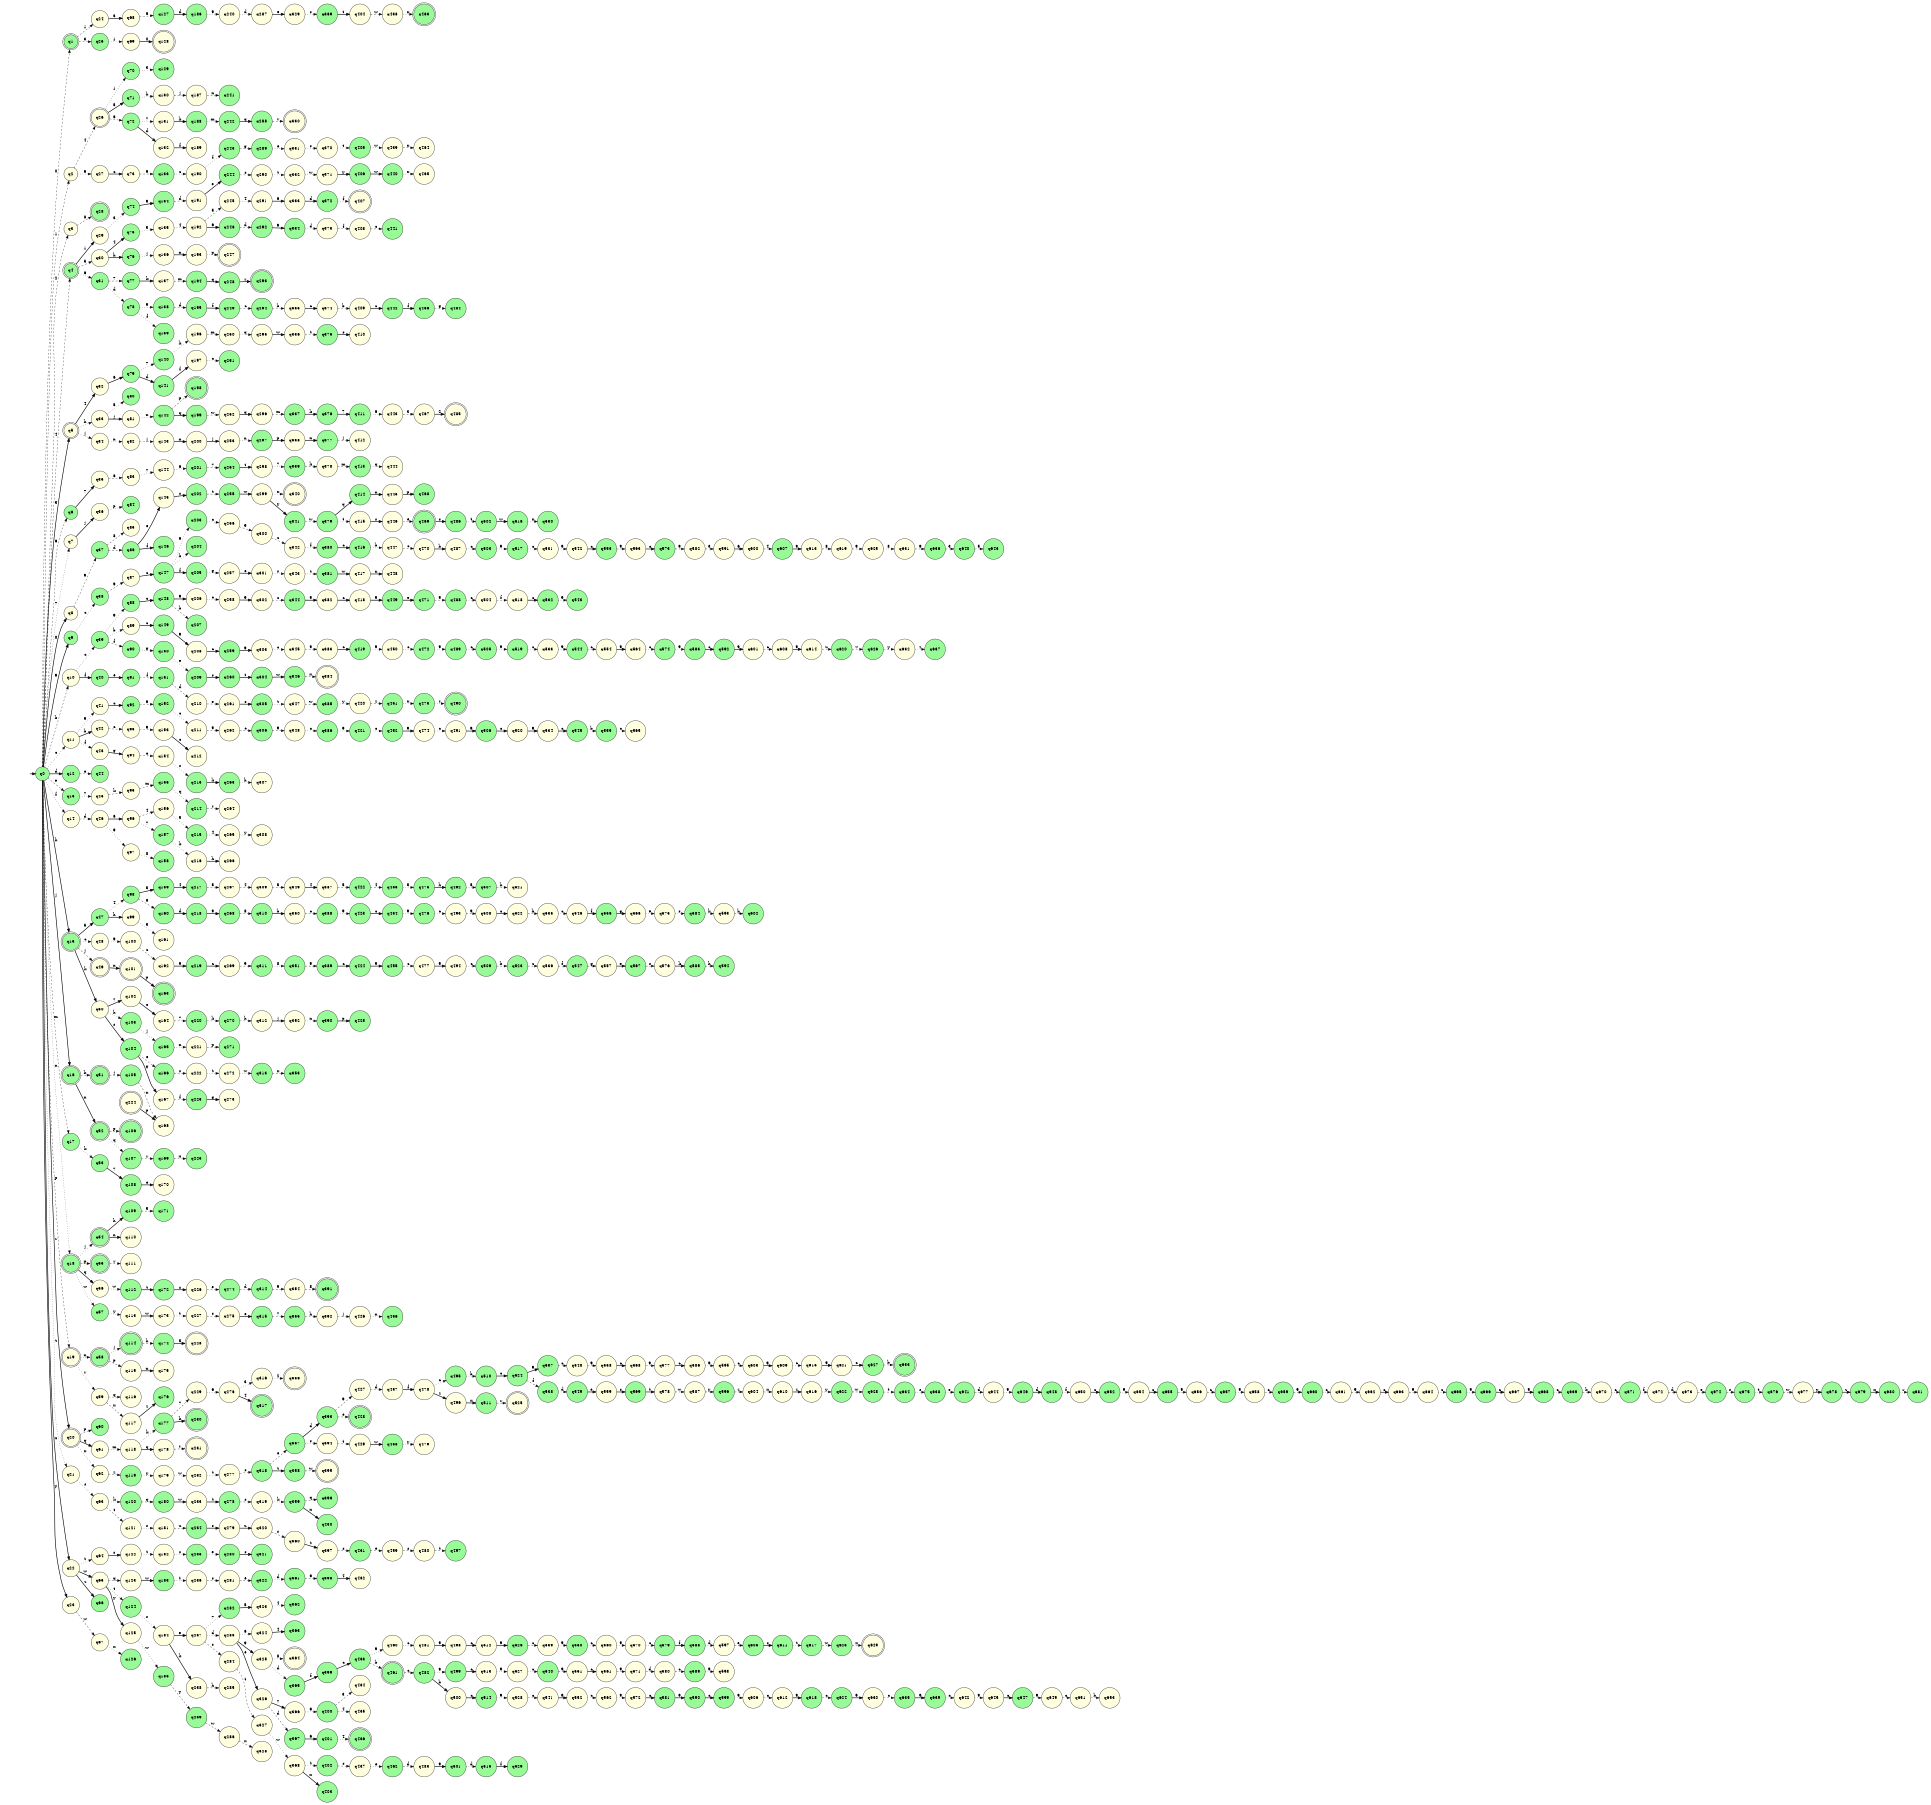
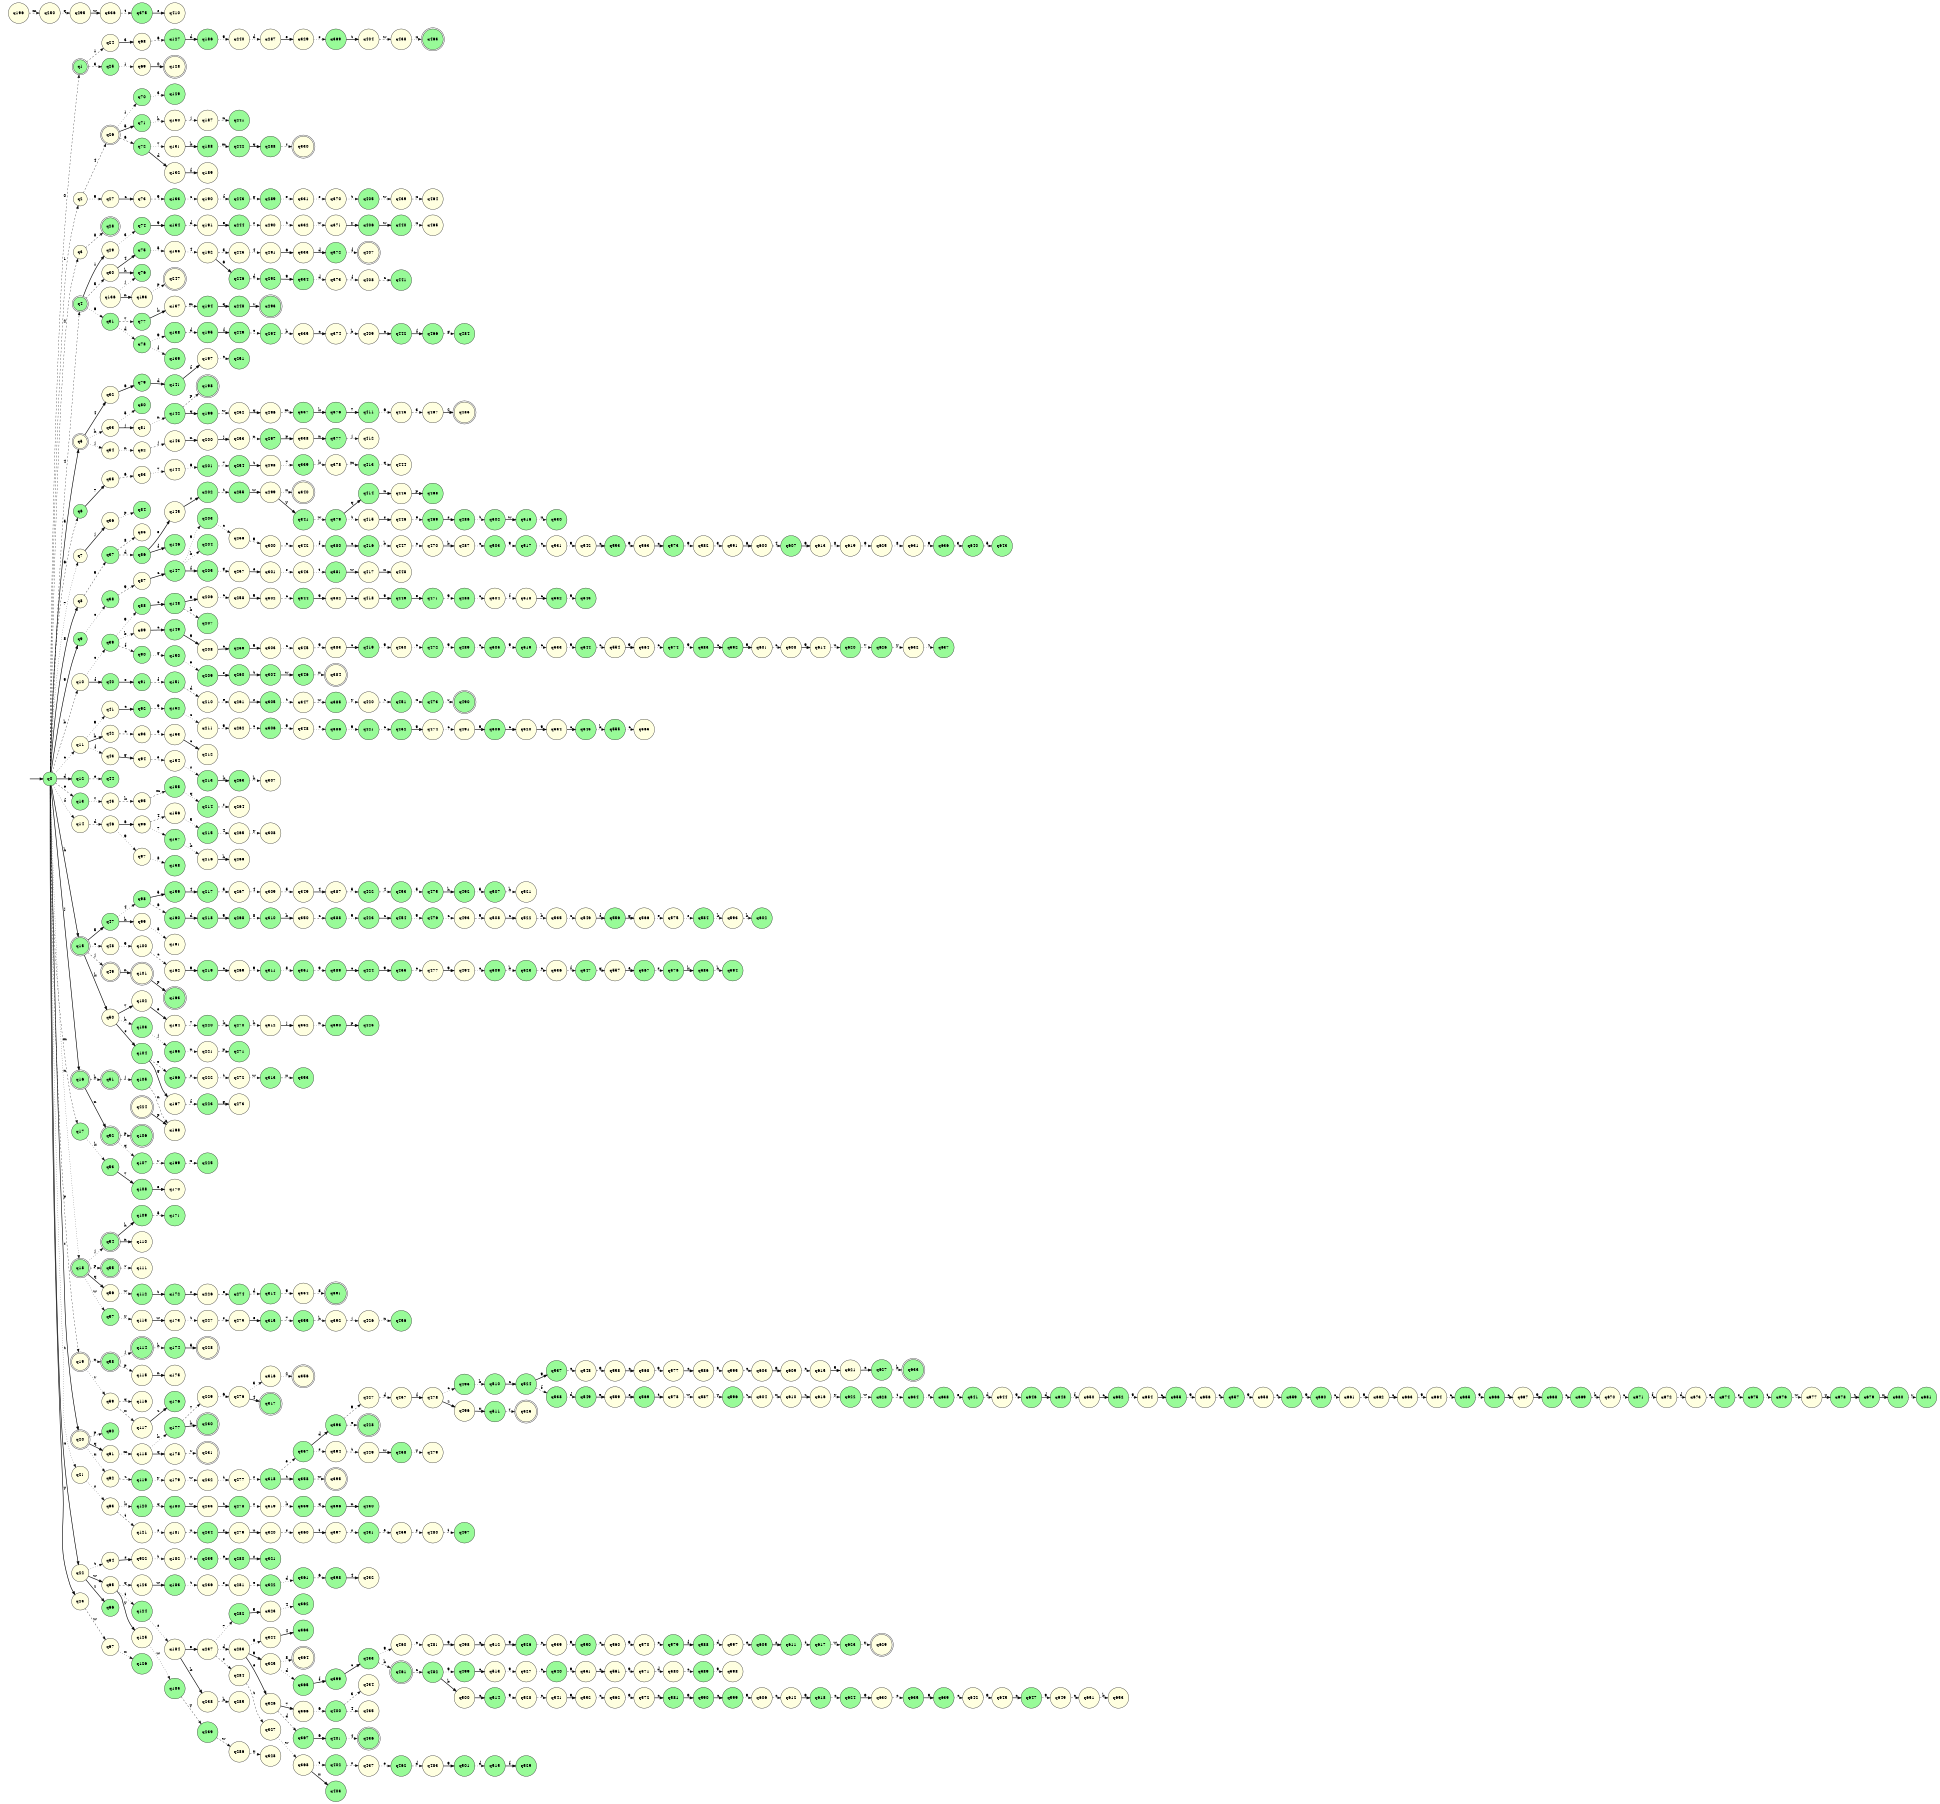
(145, 256) -> (126, 286)
(164, 360) -> none
(424, 522) -> (433, 520)
(665, 966) -> (673, 971)
(310, 1512) -> (351, 1506)
(131, 1554) -> (142, 1559)
